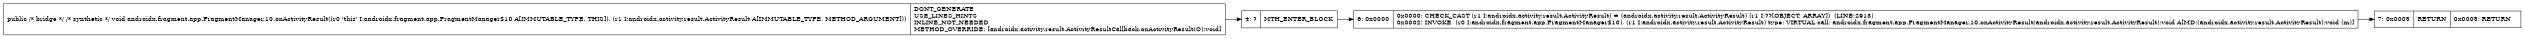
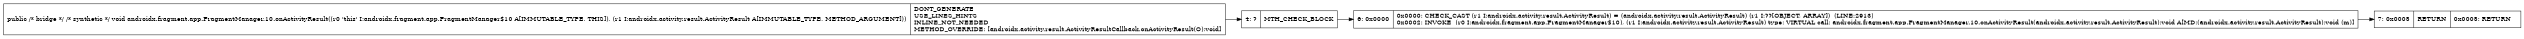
(1299, 19) -> (1299, 19)
